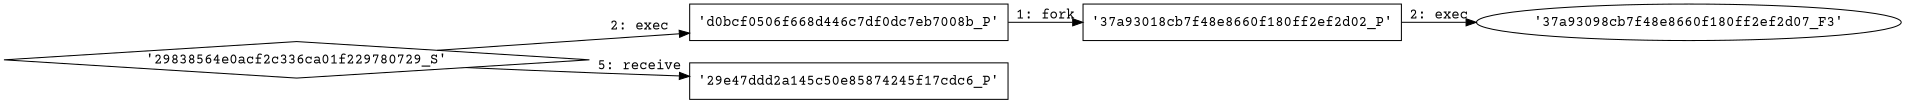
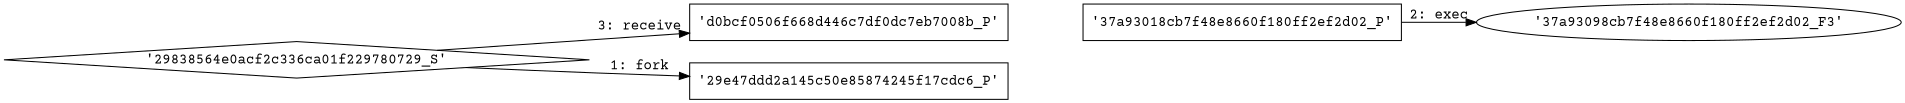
(1040, 22) -> none
(1689, 22) -> (1689, 22)
(639, 26) -> (639, 26)
(639, 65) -> (639, 65)
